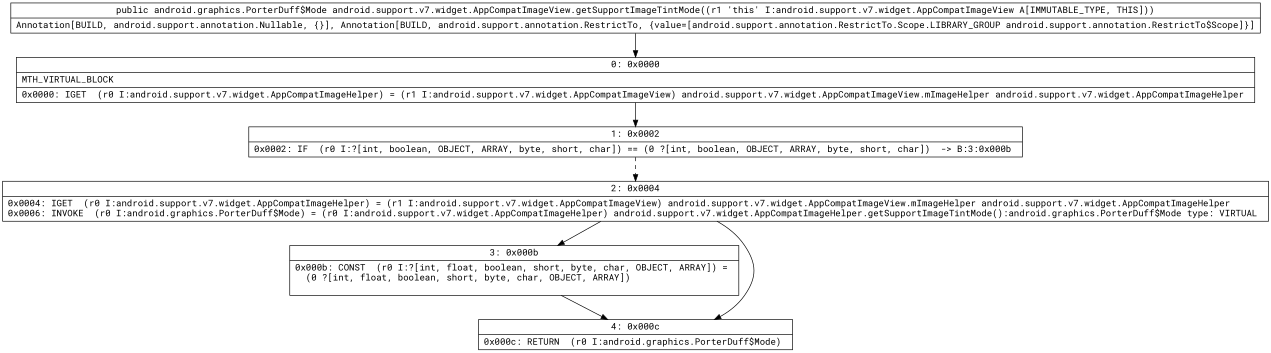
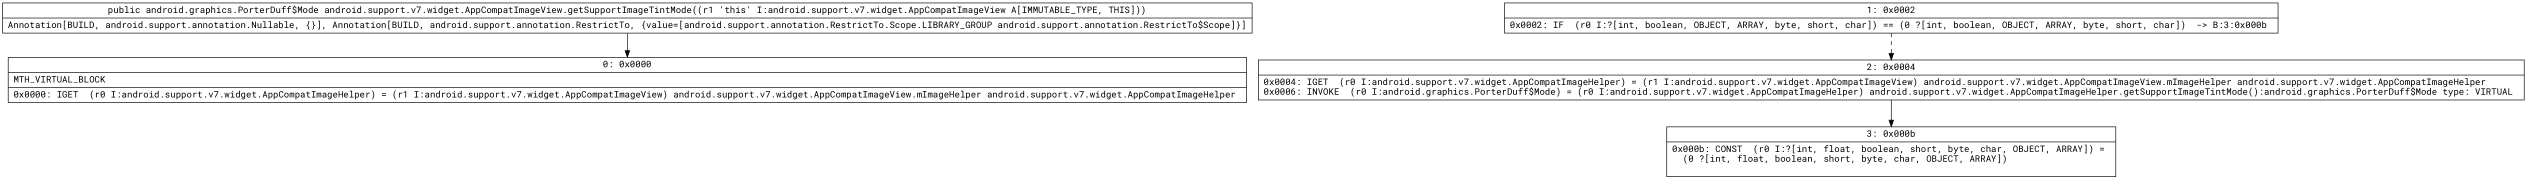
(636, 111) -> none
(636, 335) -> none
